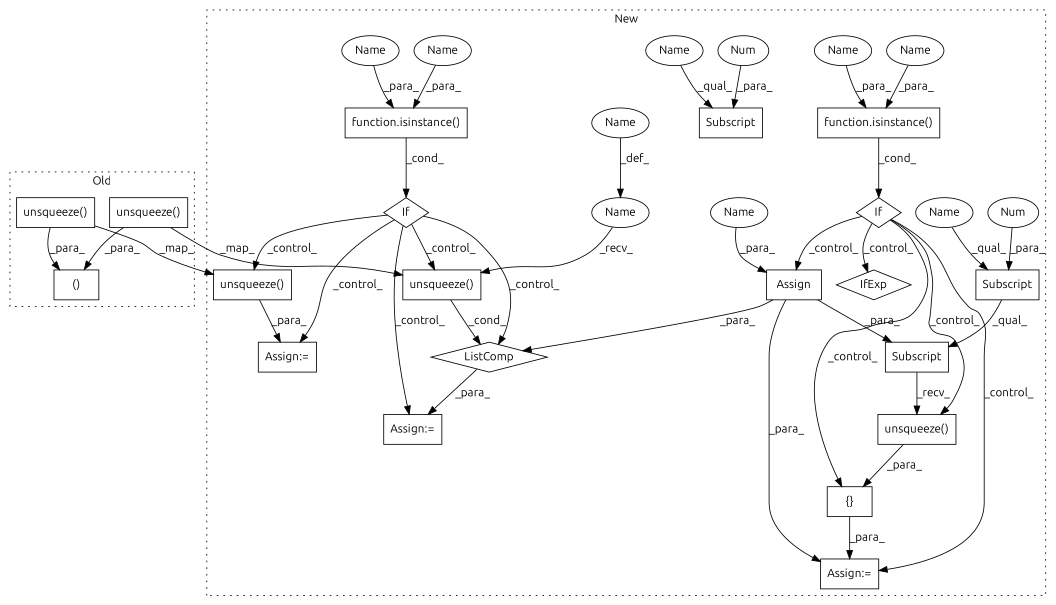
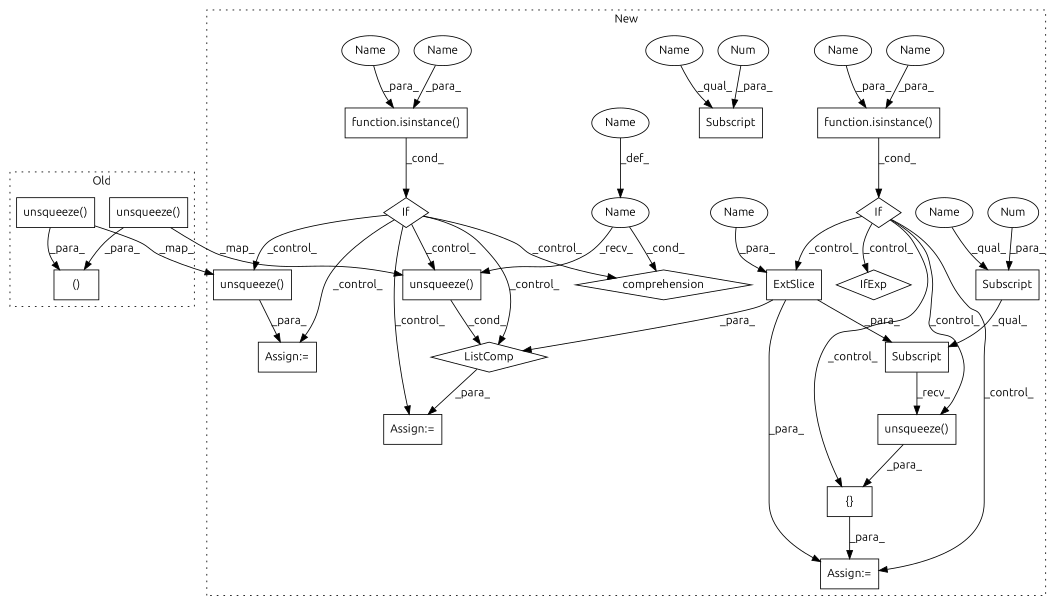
none -> (664, 285)
(794, 285) -> (794, 285)
